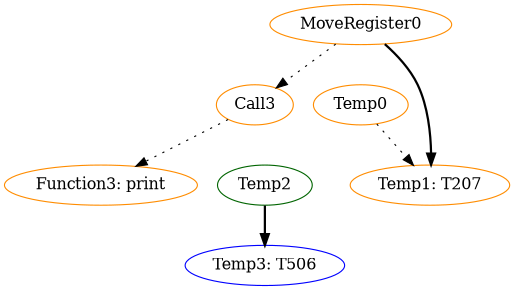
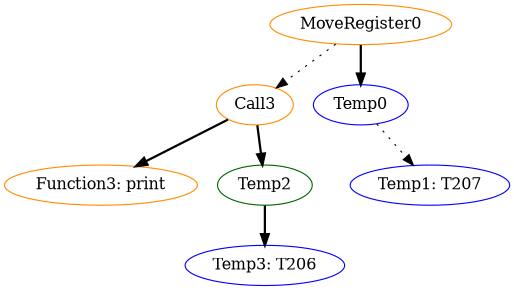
(421, 93) -> (361, 59)
(361, 105) -> (361, 105)
(187, 140) -> (187, 140)
none -> (259, 140)
(430, 185) -> (430, 185)
(265, 265) -> (265, 265)
